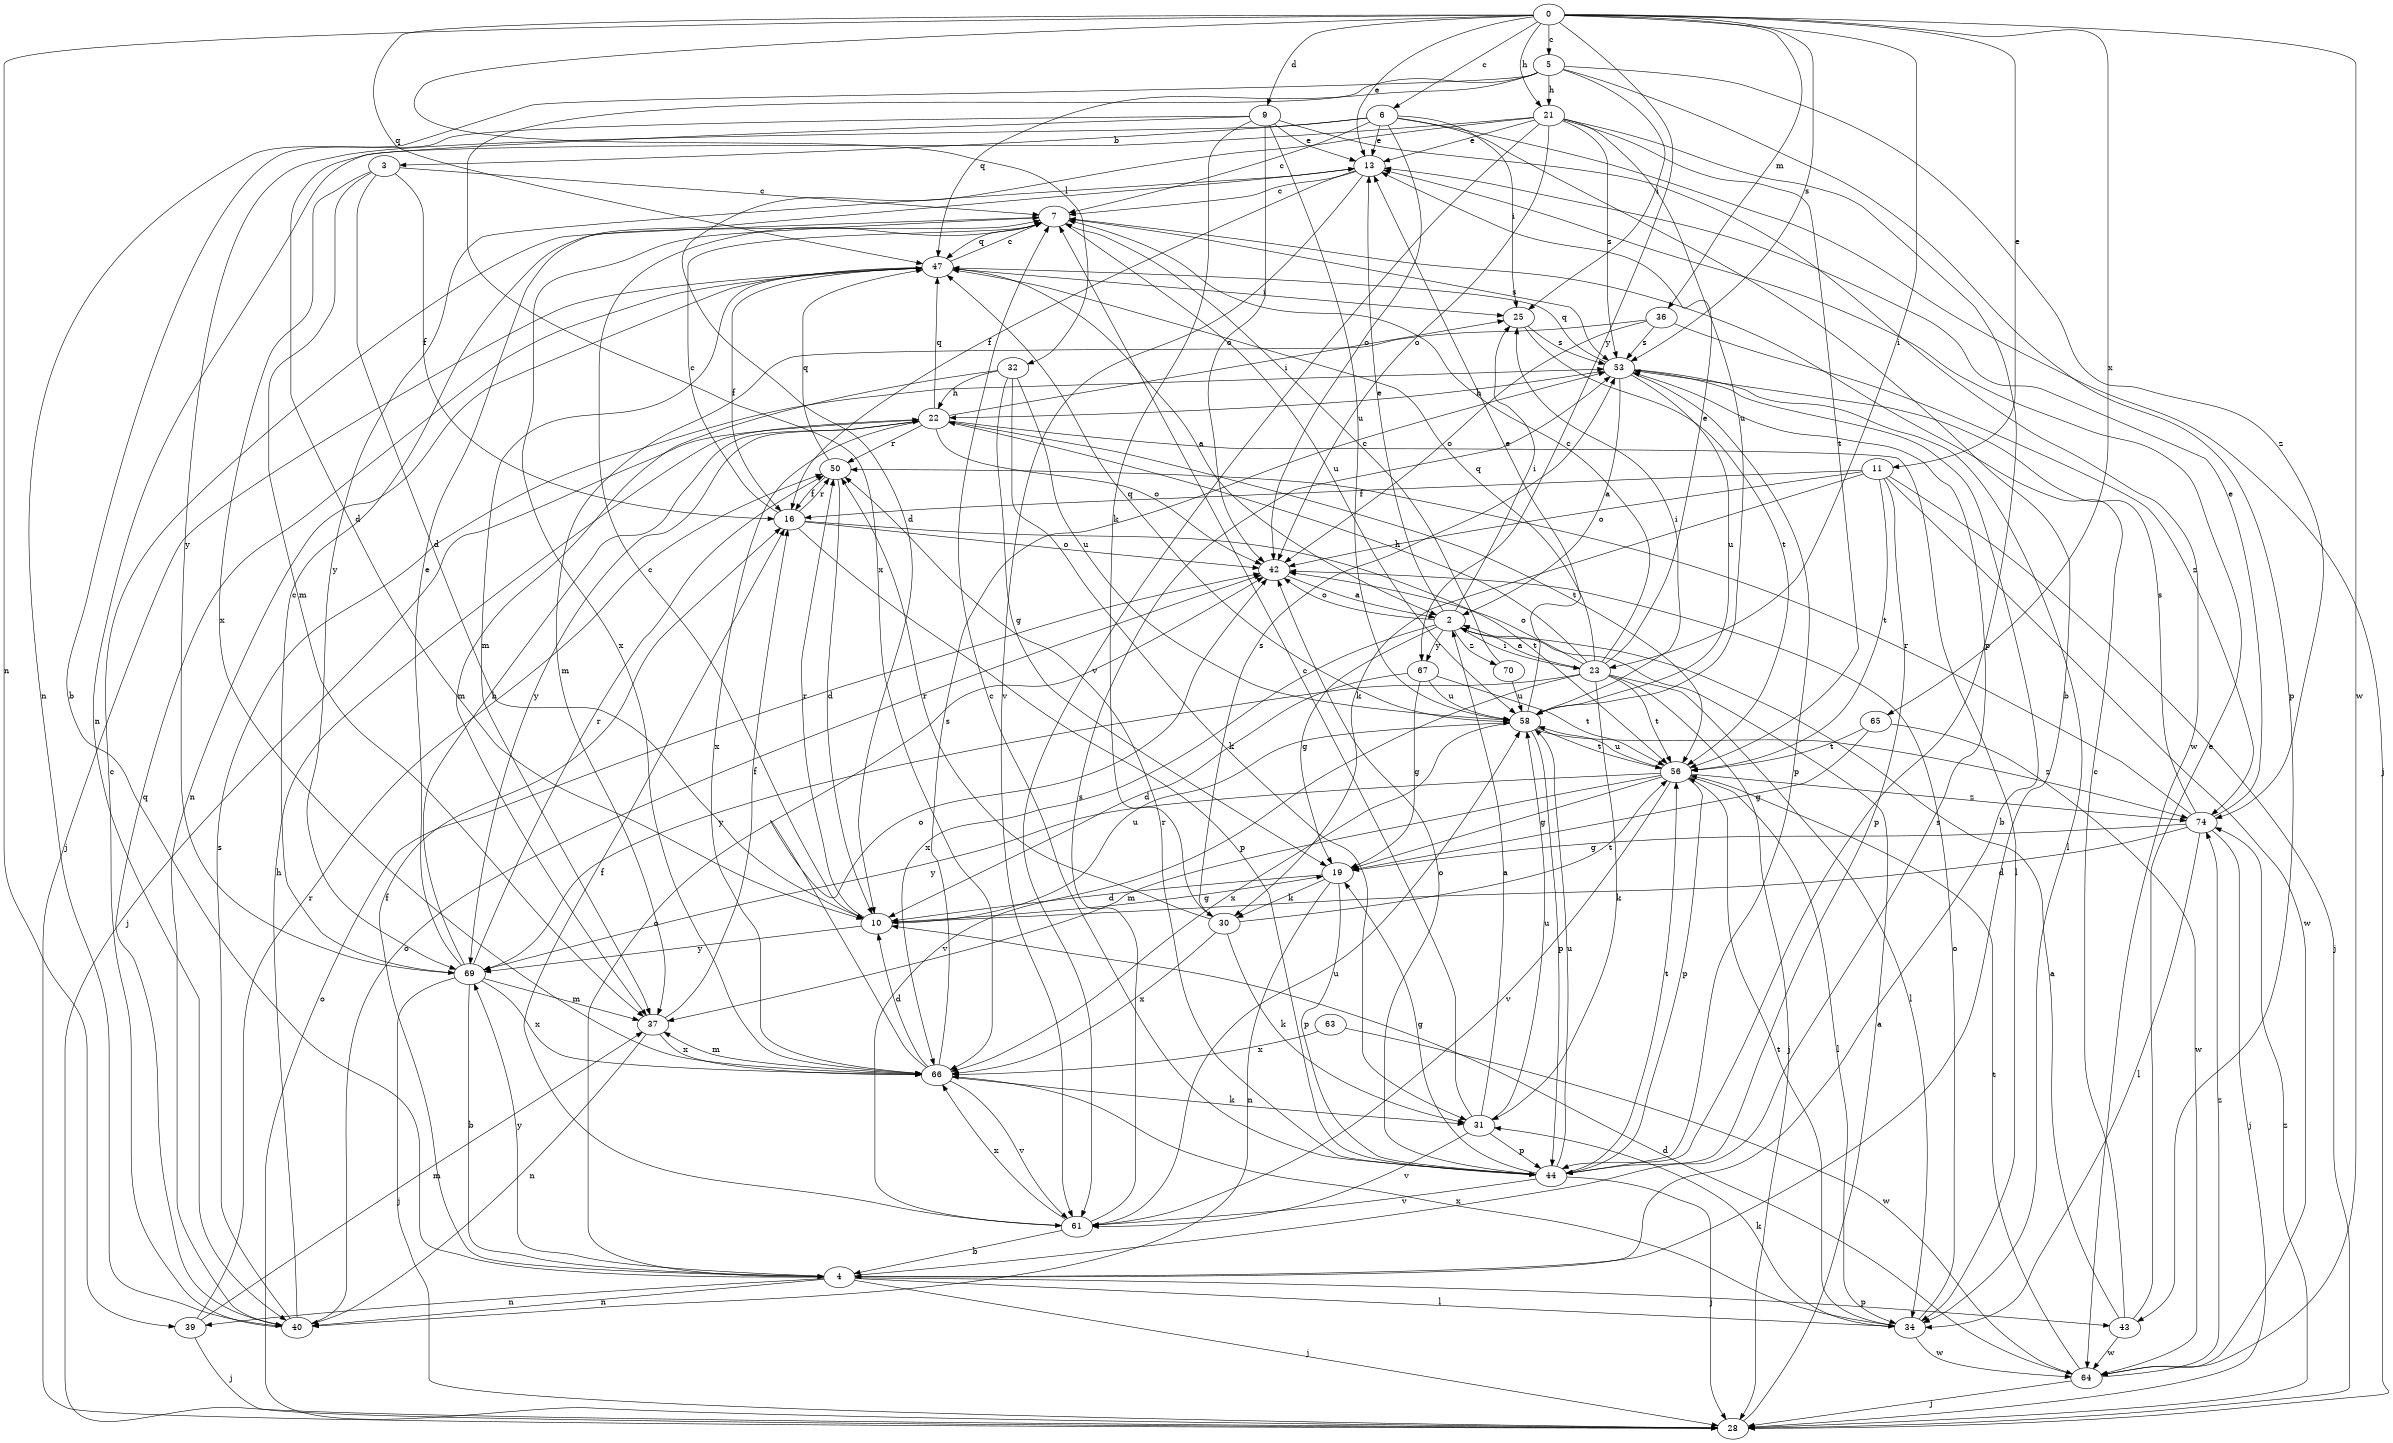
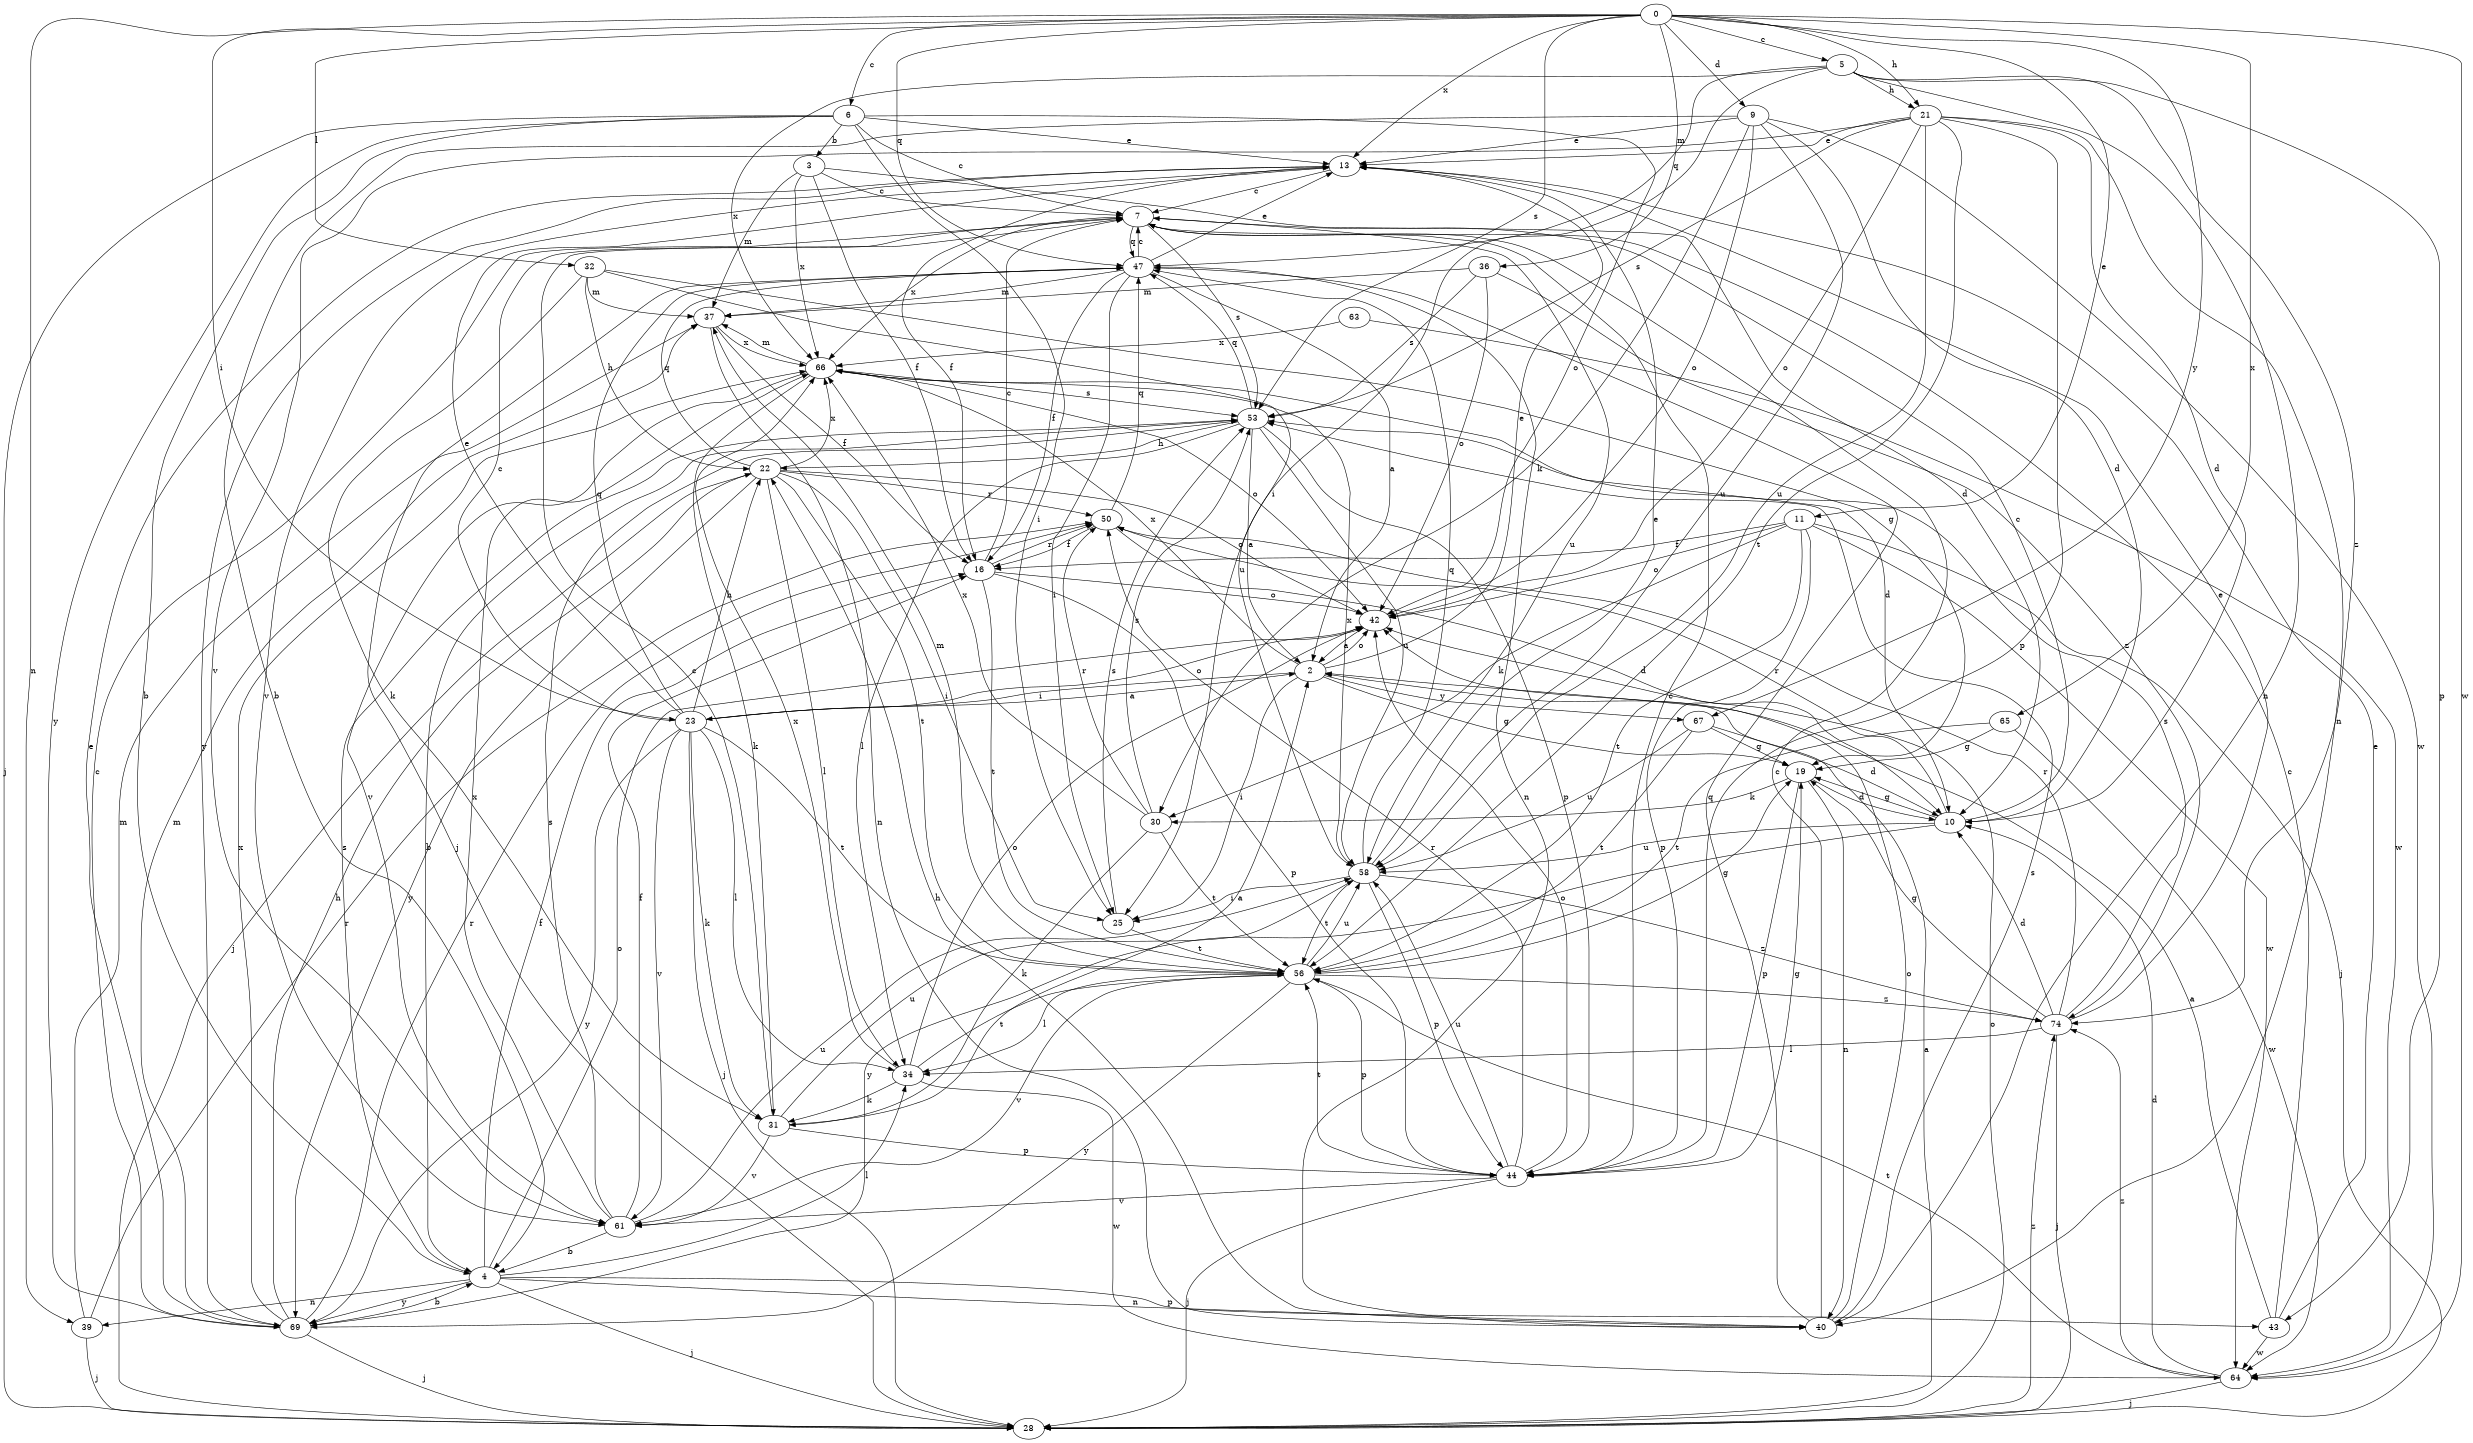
(1377, 90) -> (1446, 90)
none -> (1248, 214)
(1509, 671) -> none
